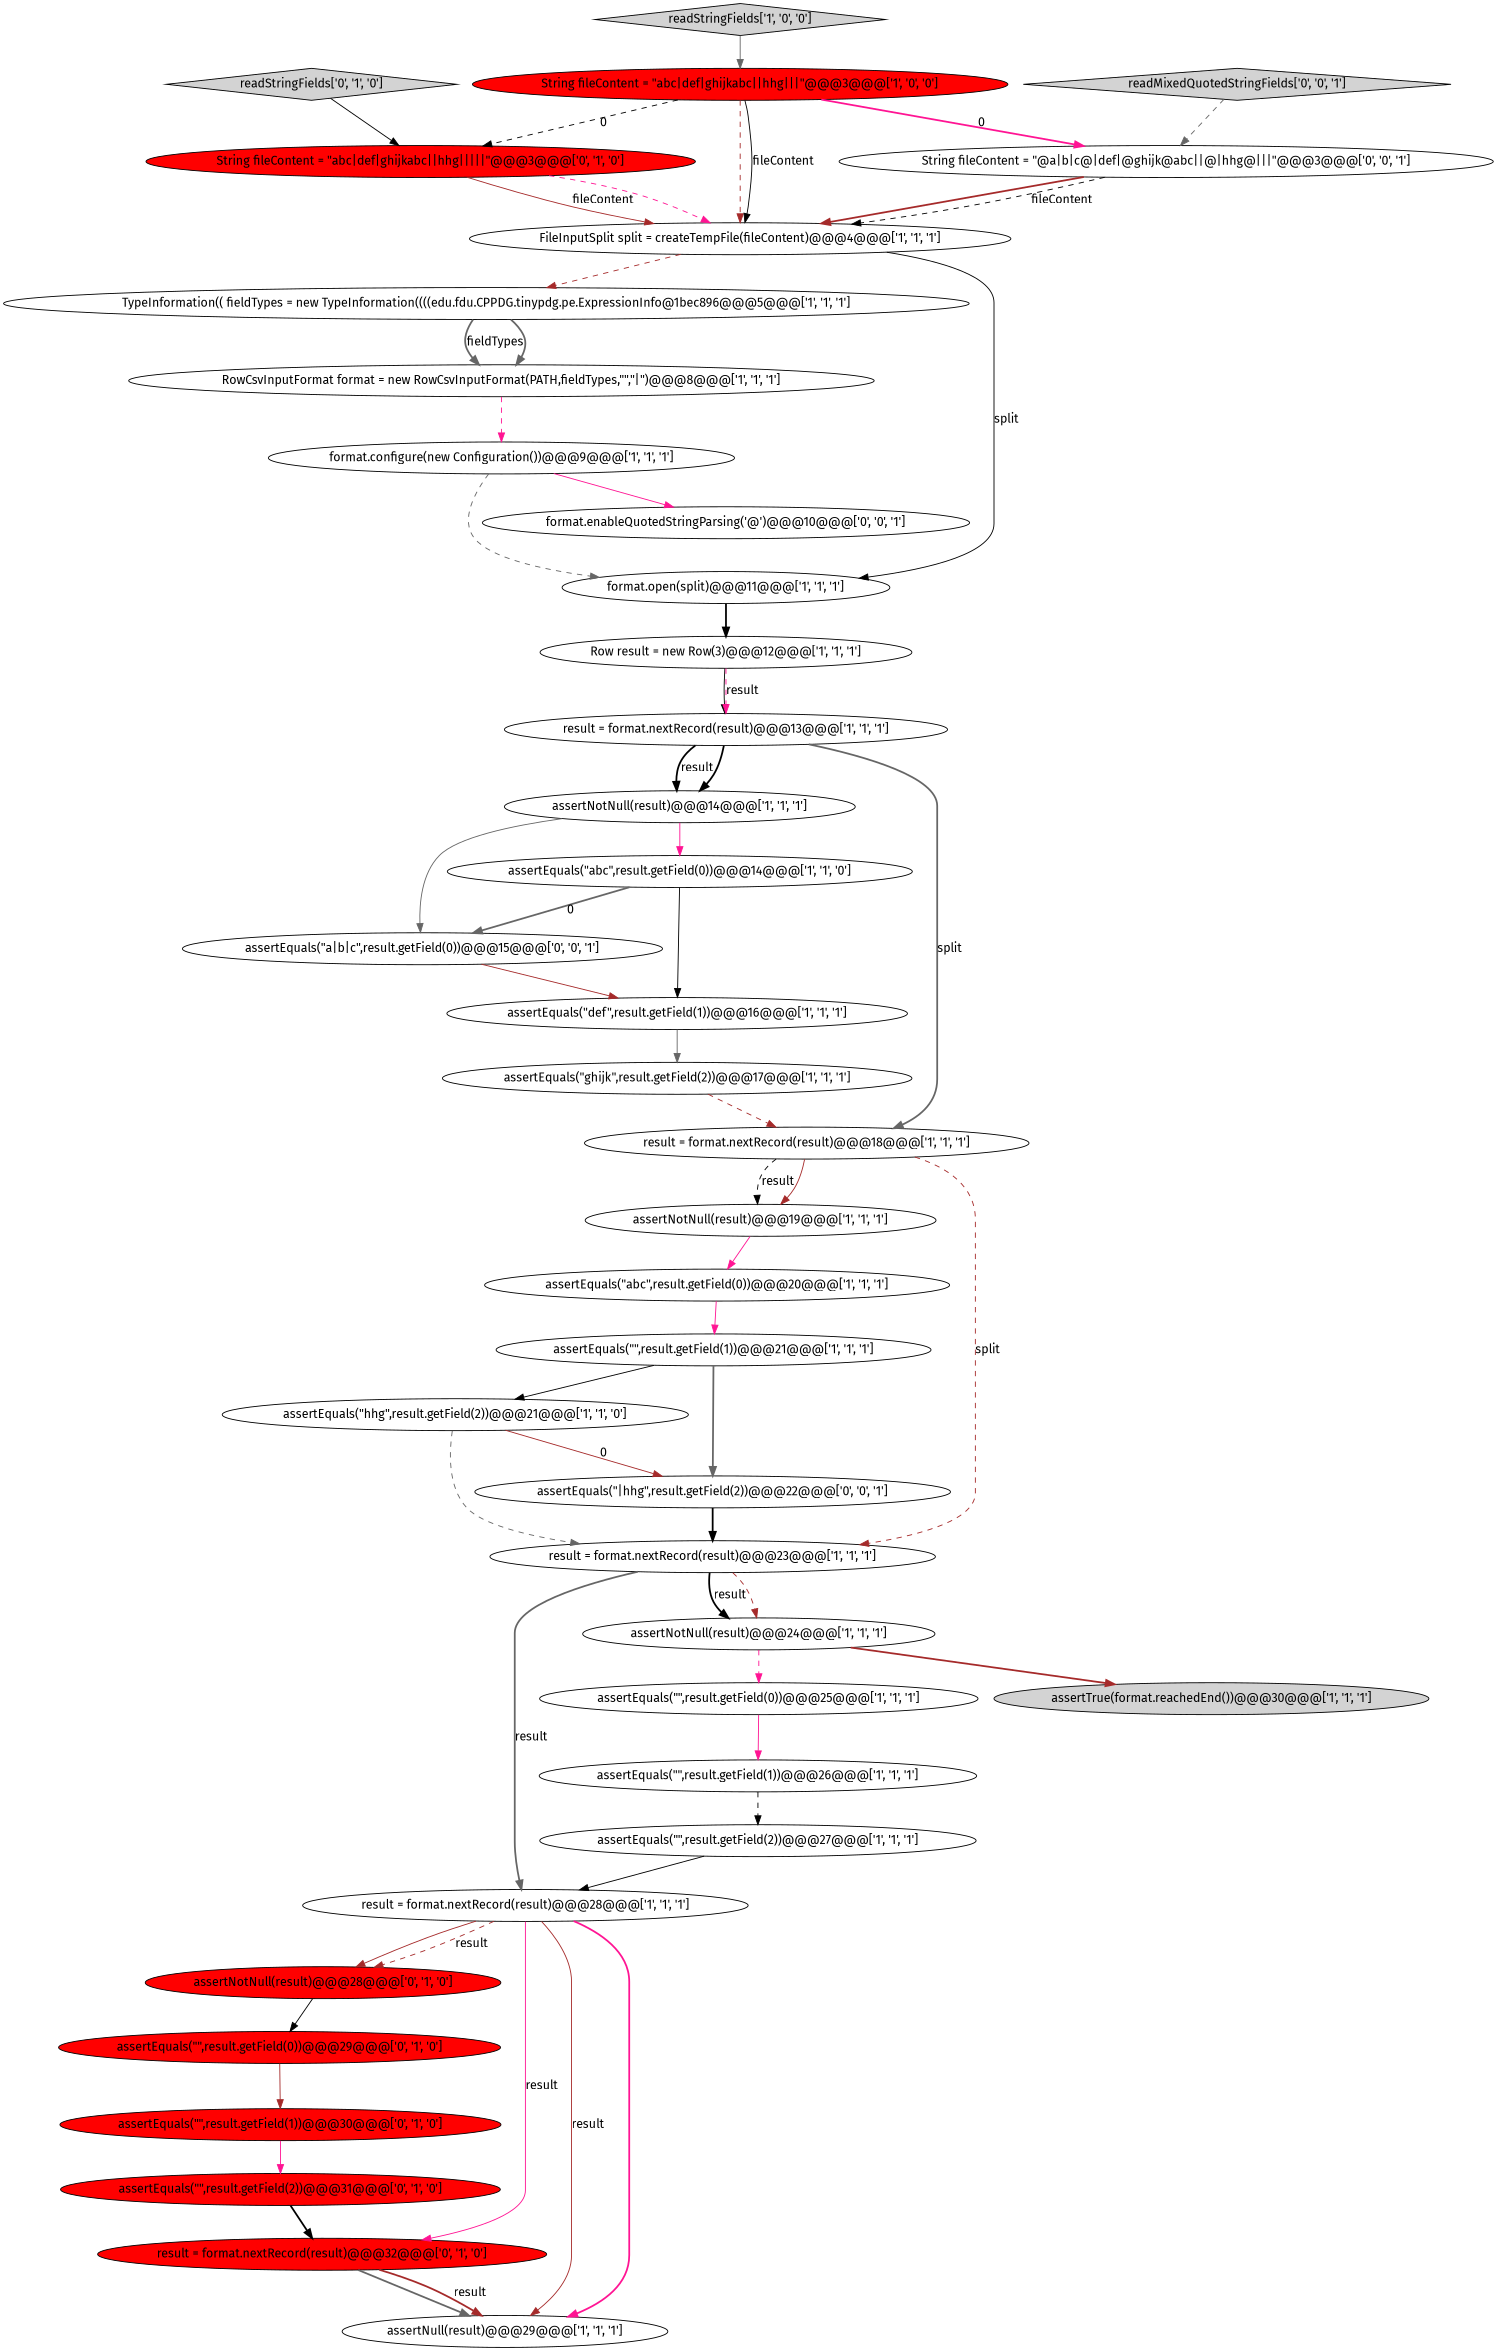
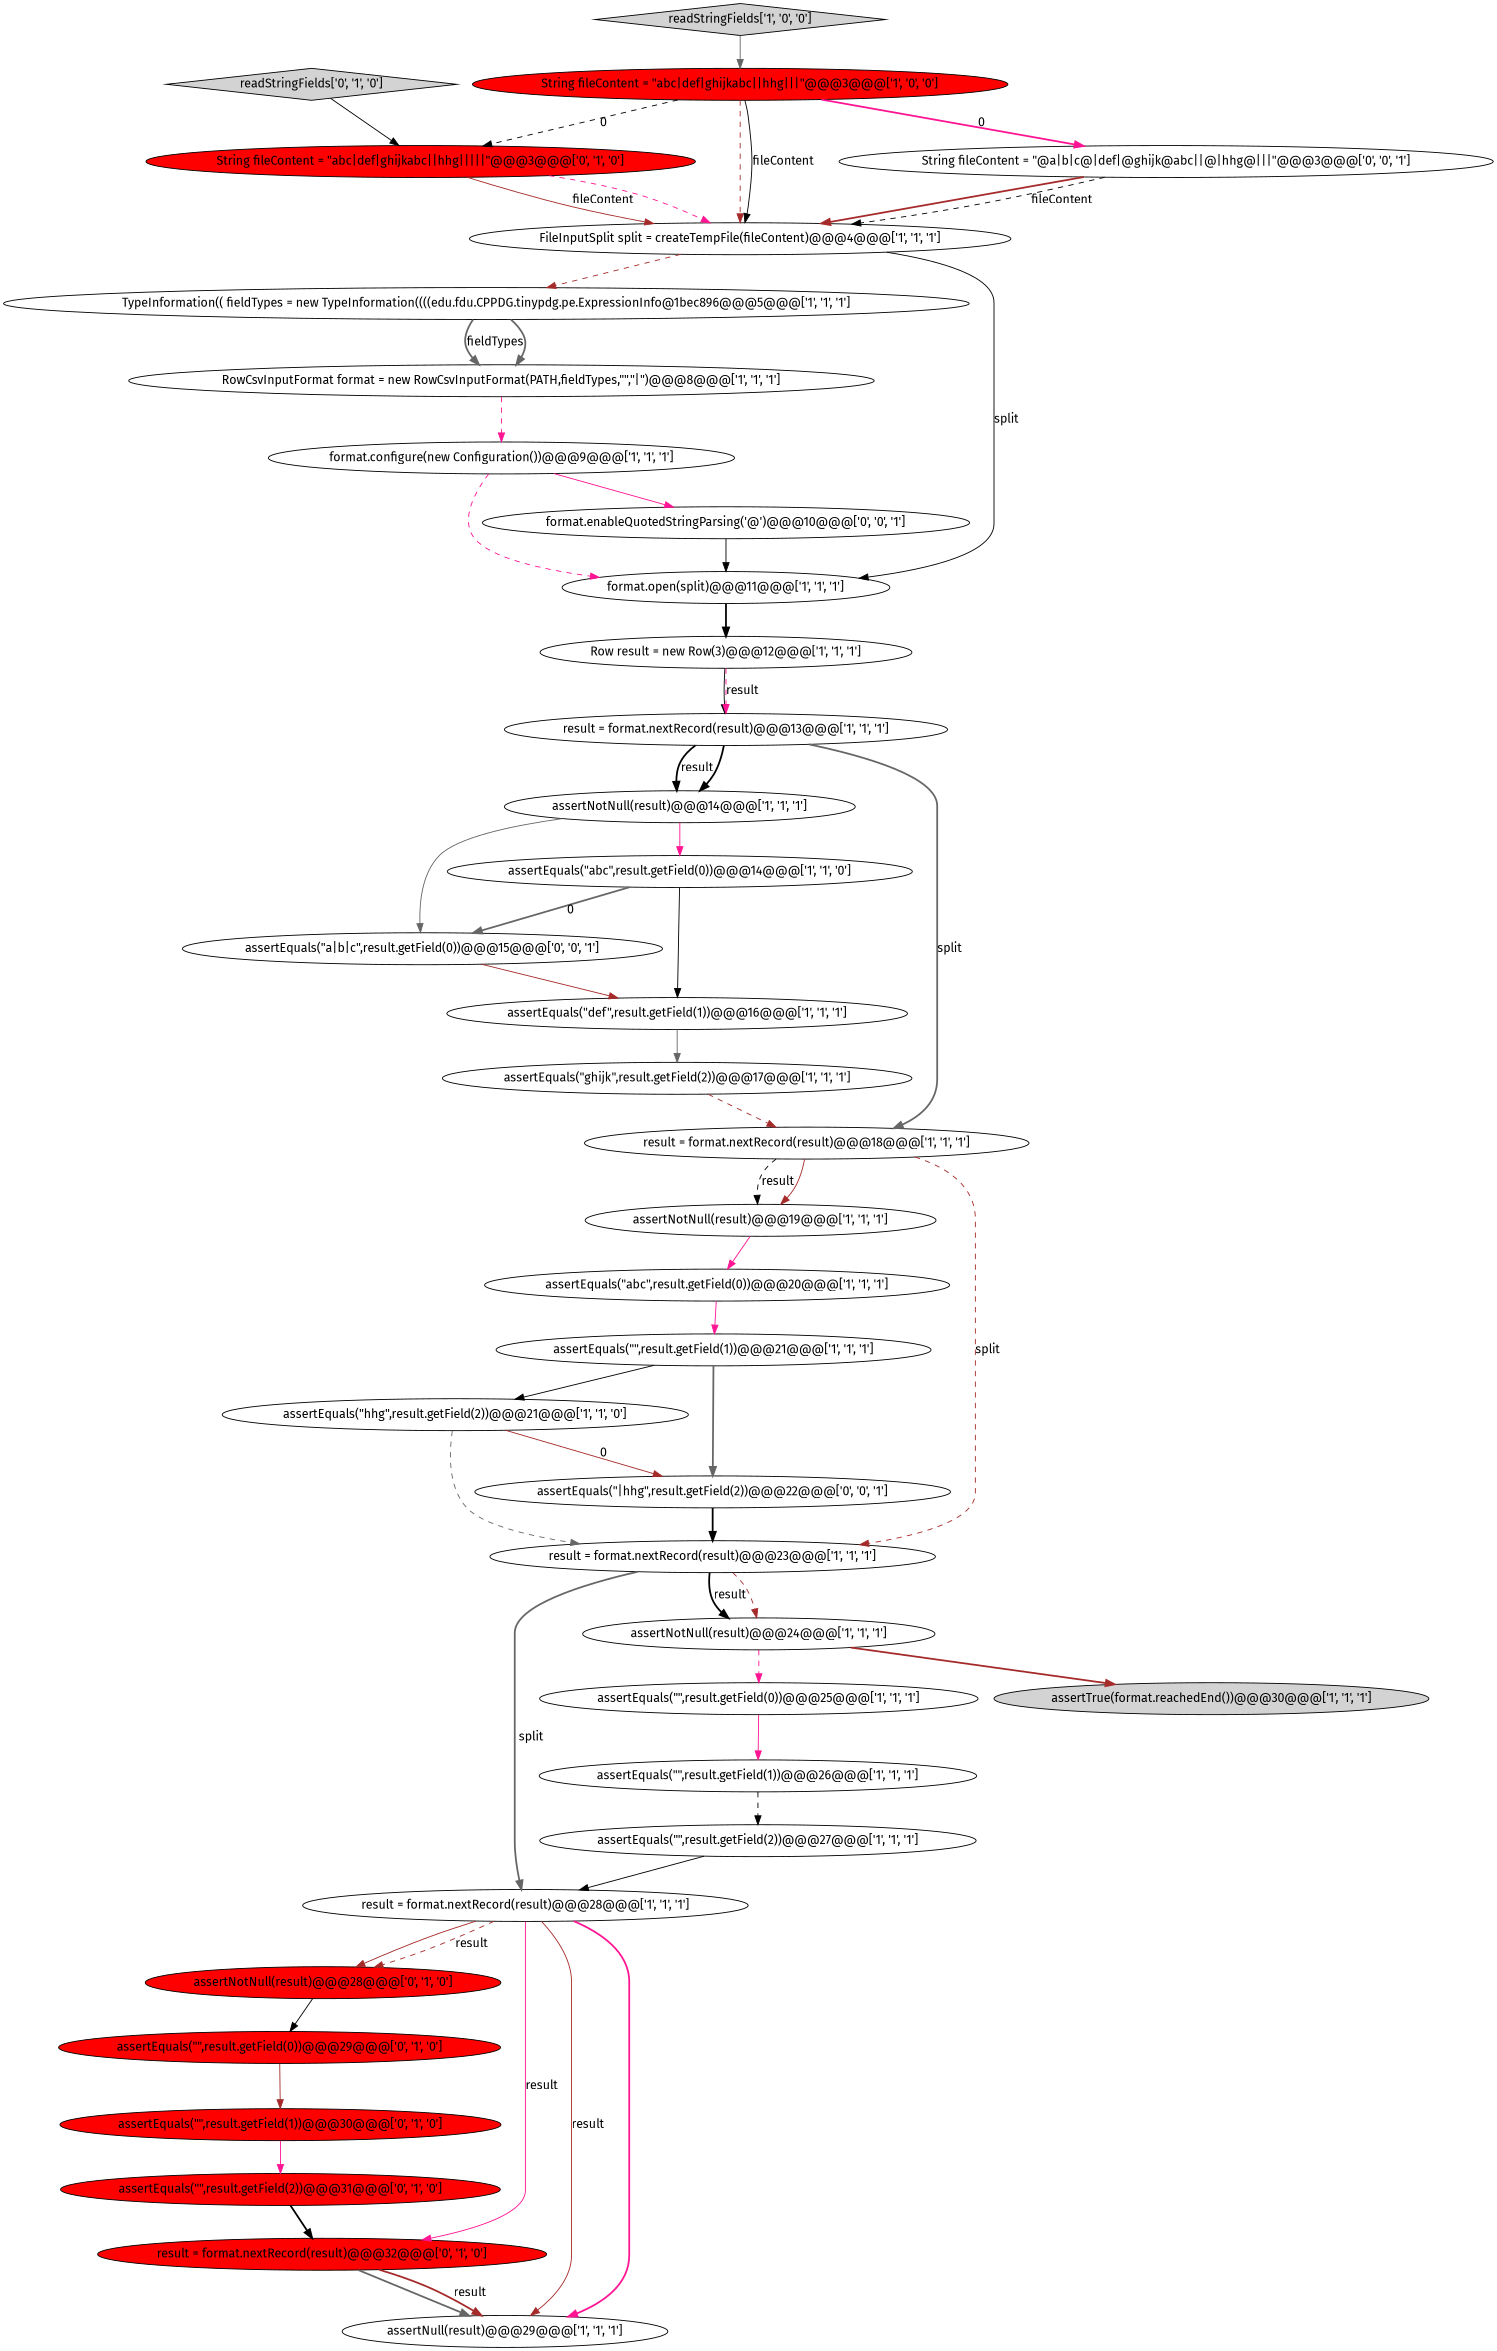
(1237, 84) -> none
none -> (726, 551)
(496, 553) -> (496, 553)
(531, 1737) -> (531, 1737)
